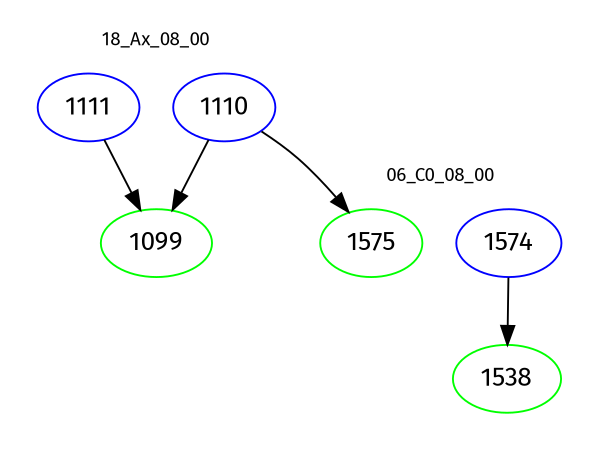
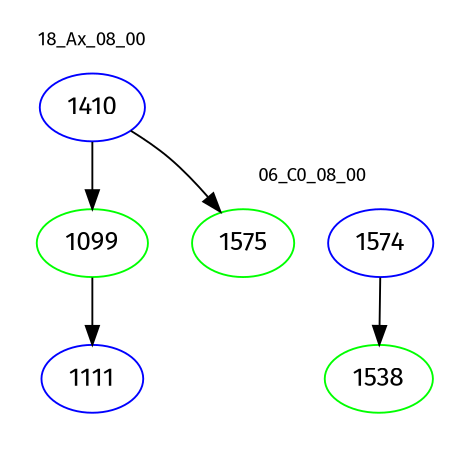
(224, 107) -> (92, 107)
(118, 166) -> (92, 302)
